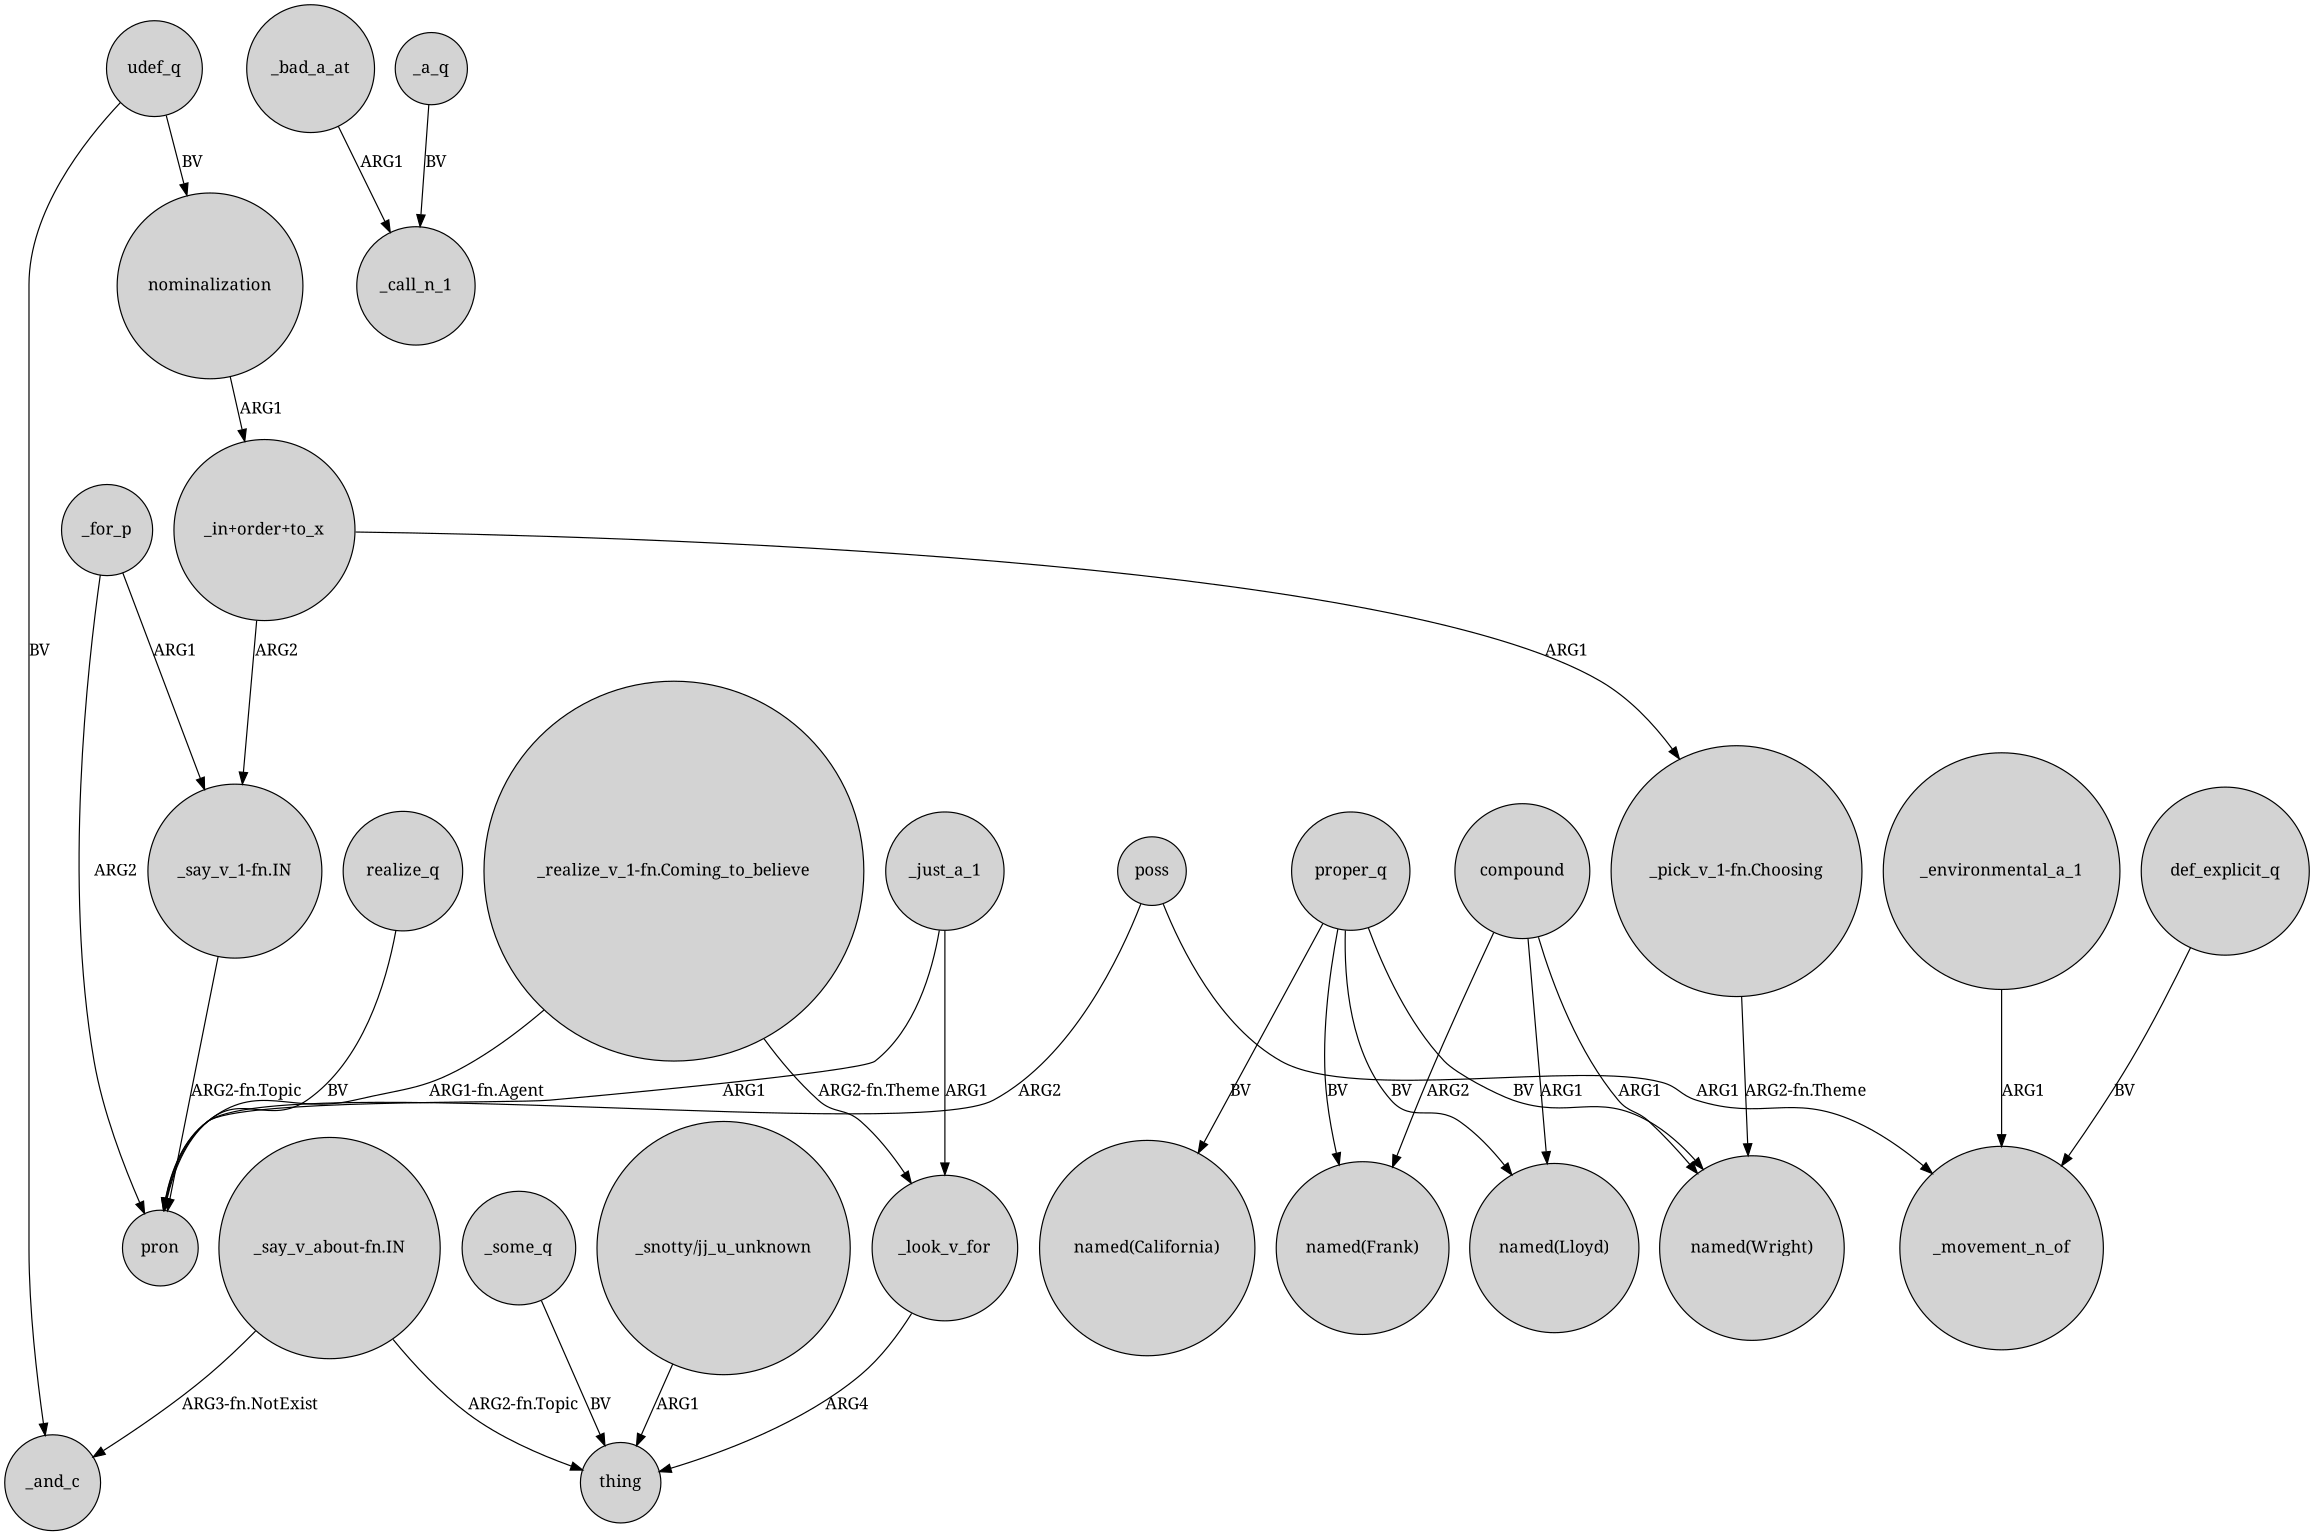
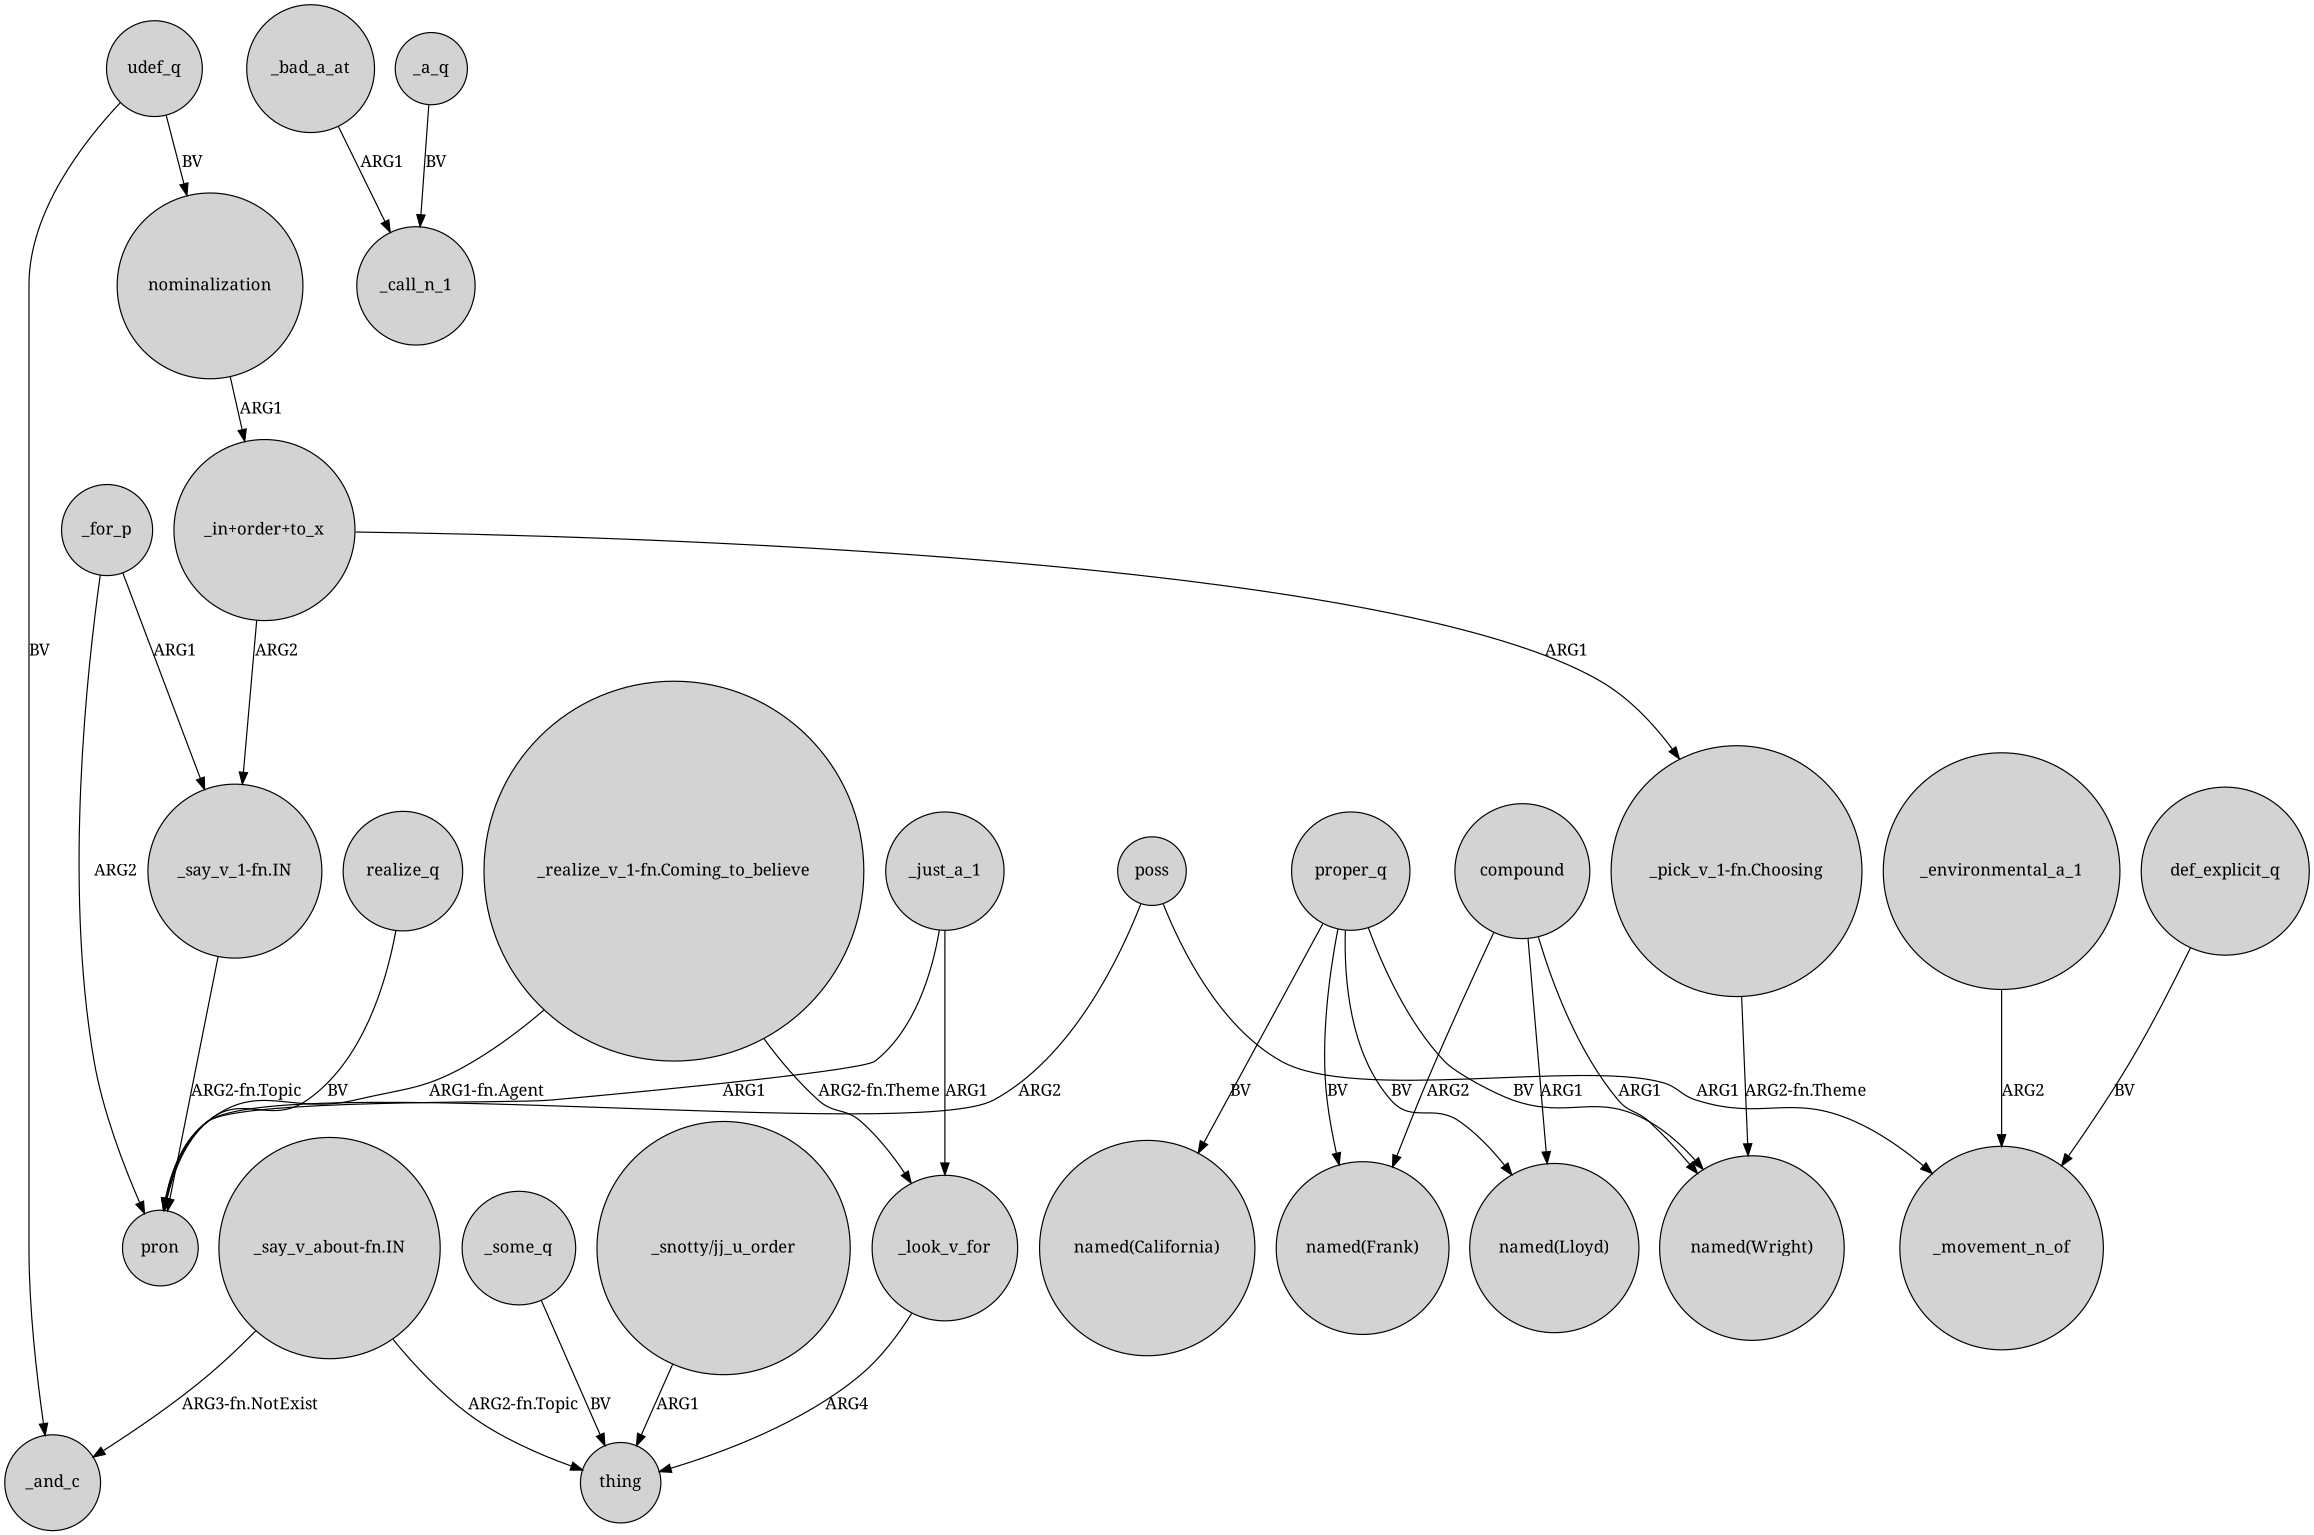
(2024, 1091) -> (2024, 1091)
(724, 1248) -> (724, 1248)
